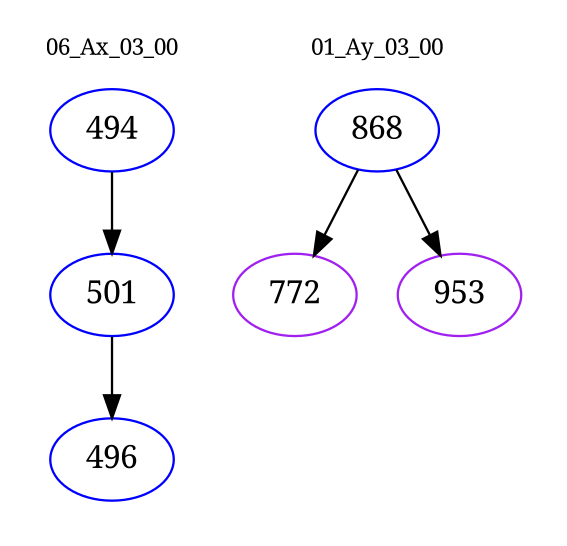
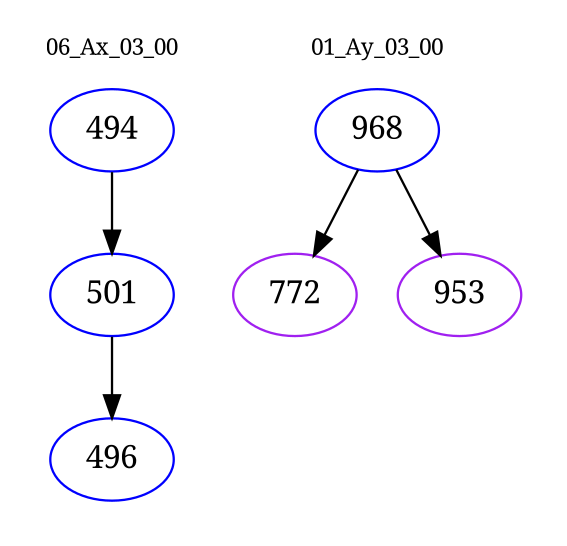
(377, 130) -> (377, 130)
